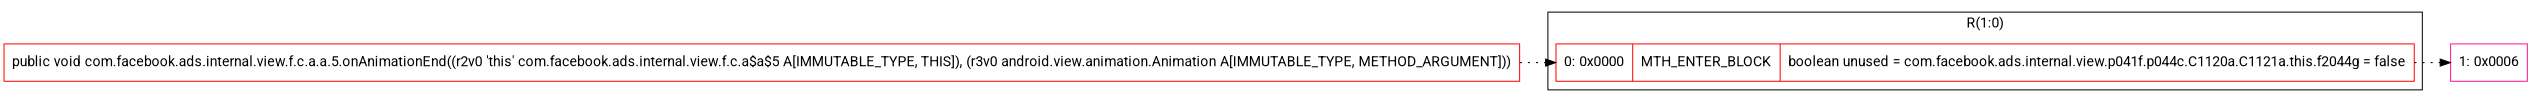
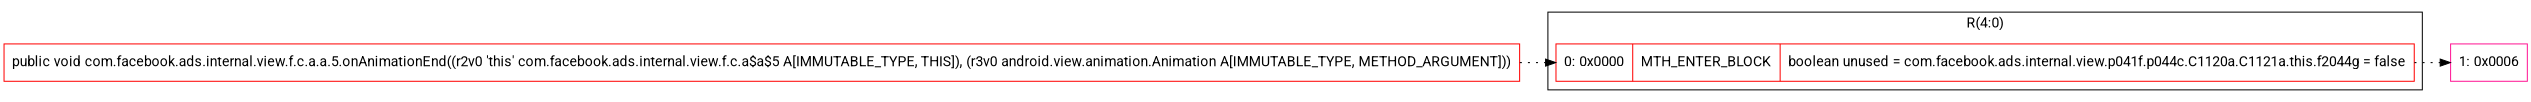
(1985, 24) -> (1985, 24)
